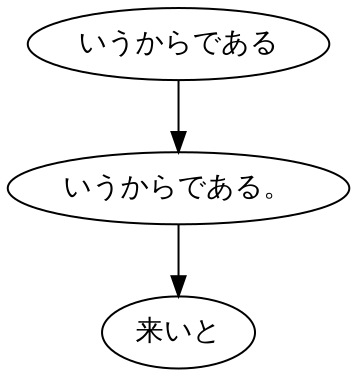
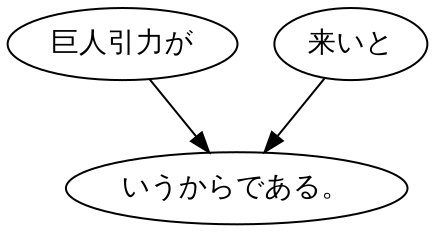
(179, 44) -> (123, 44)
(179, 251) -> (301, 107)
